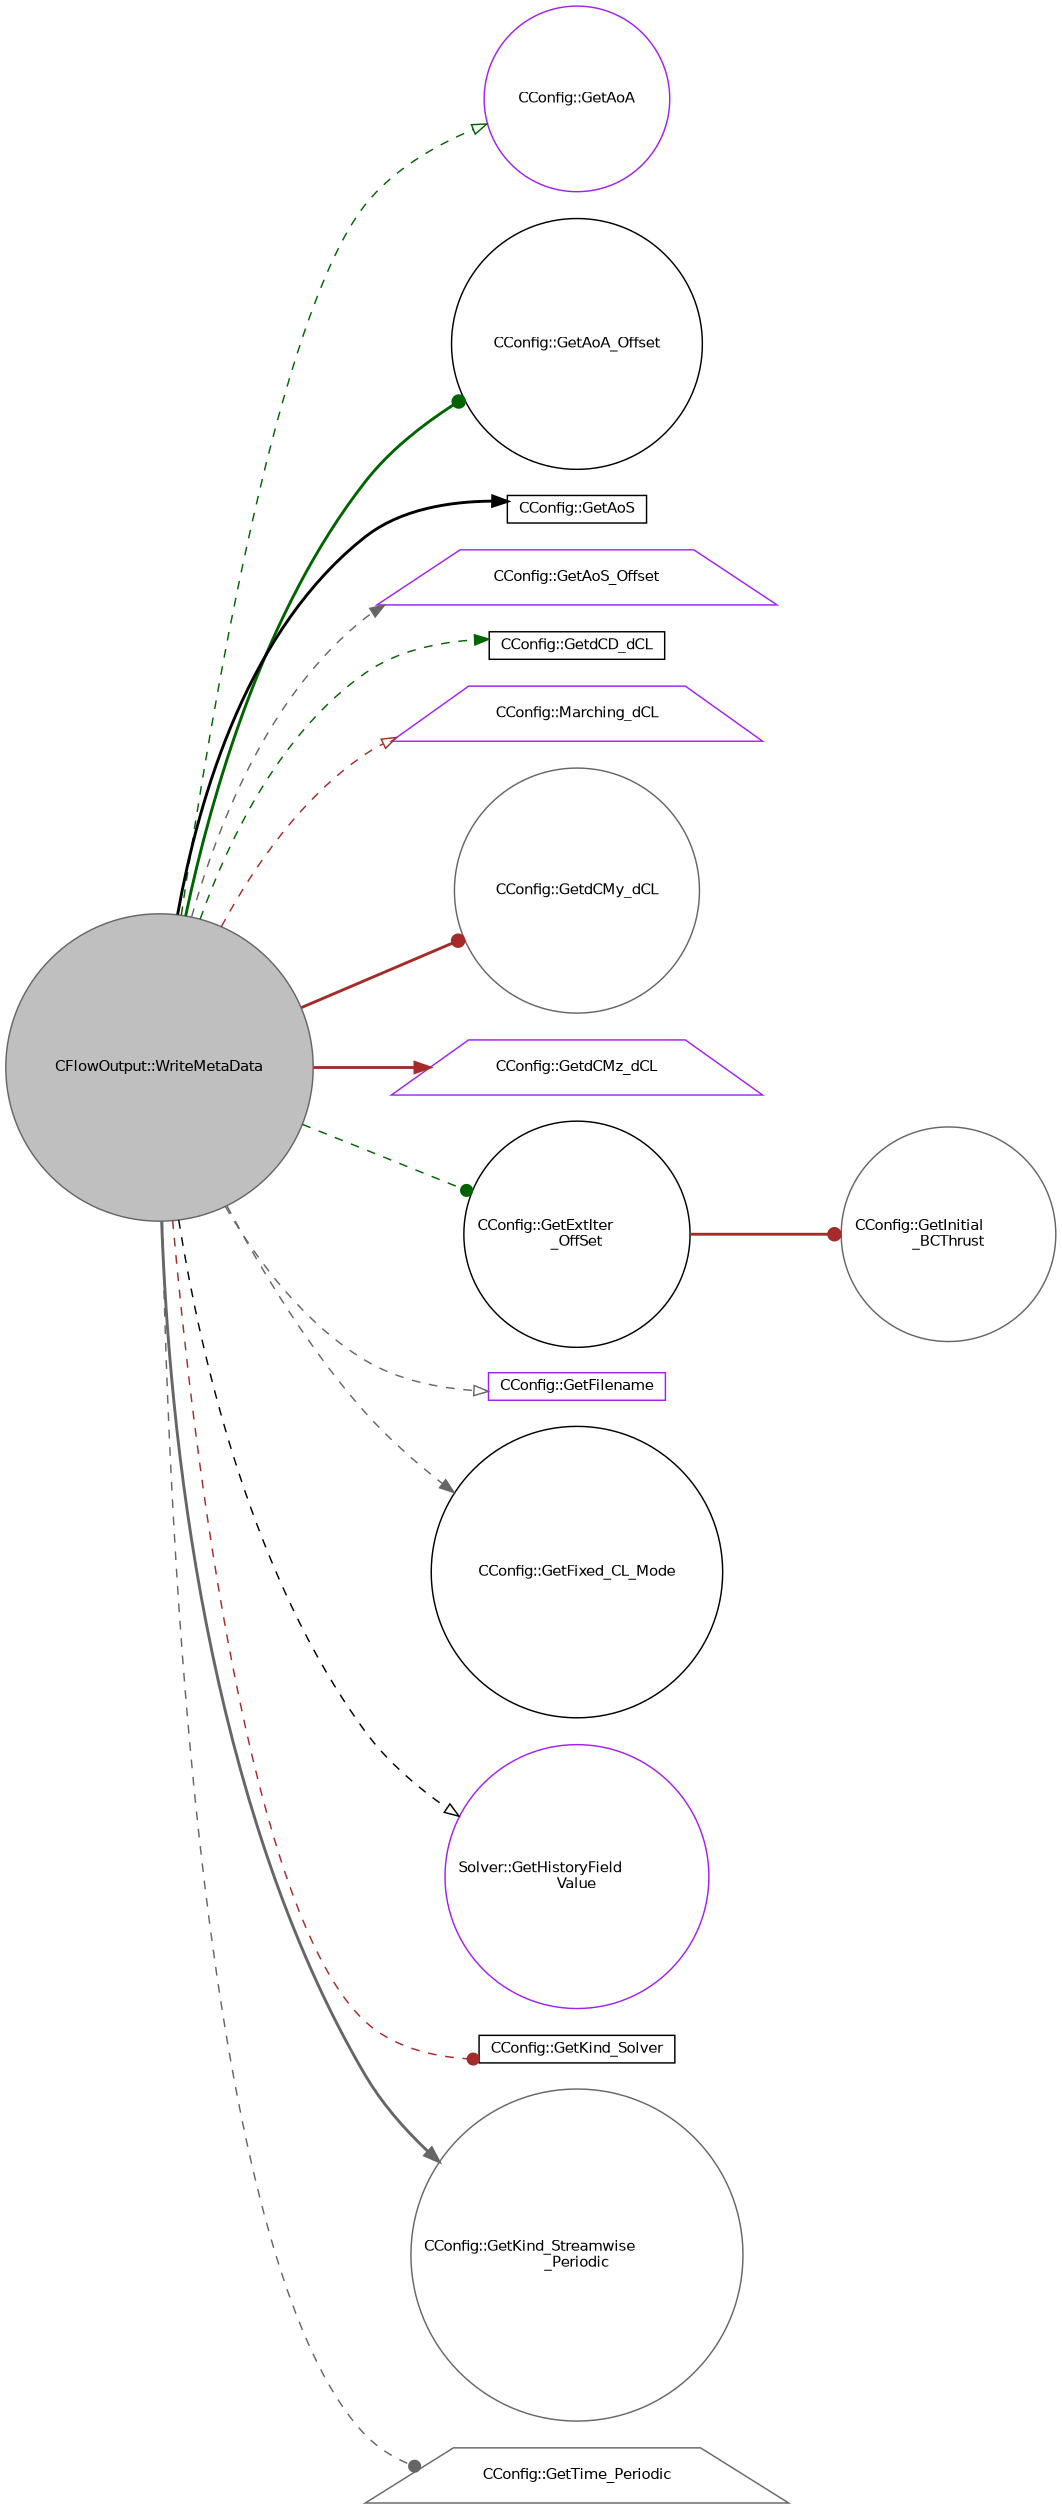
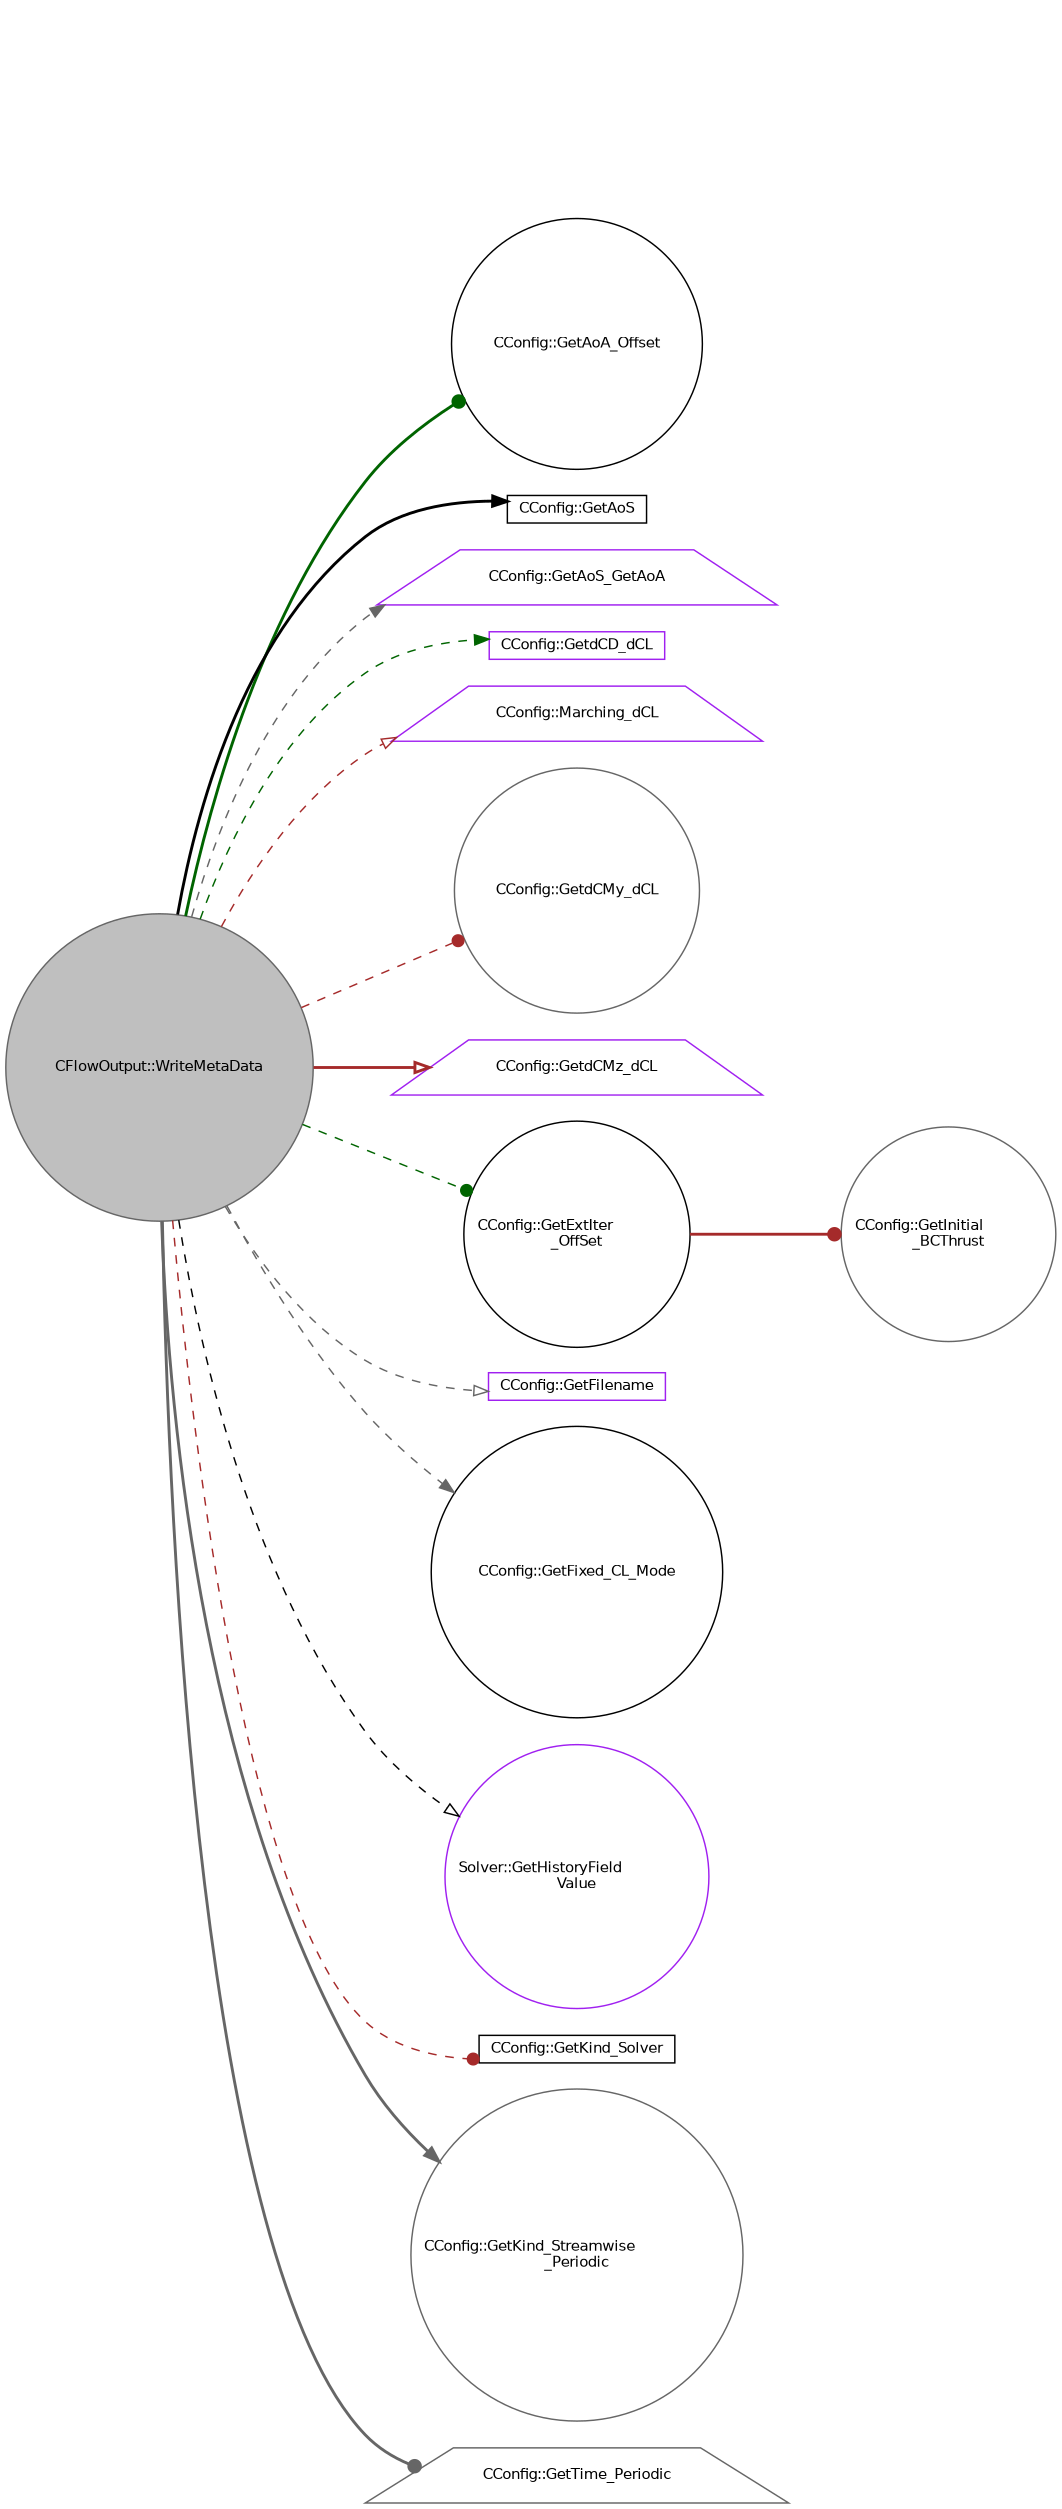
(577, 99) -> none
(577, 577) -> (577, 577)
(577, 646) -> (577, 646)
(377, 975) -> (377, 975)
(364, 1067) -> (364, 1067)
(203, 1868) -> (203, 1868)
